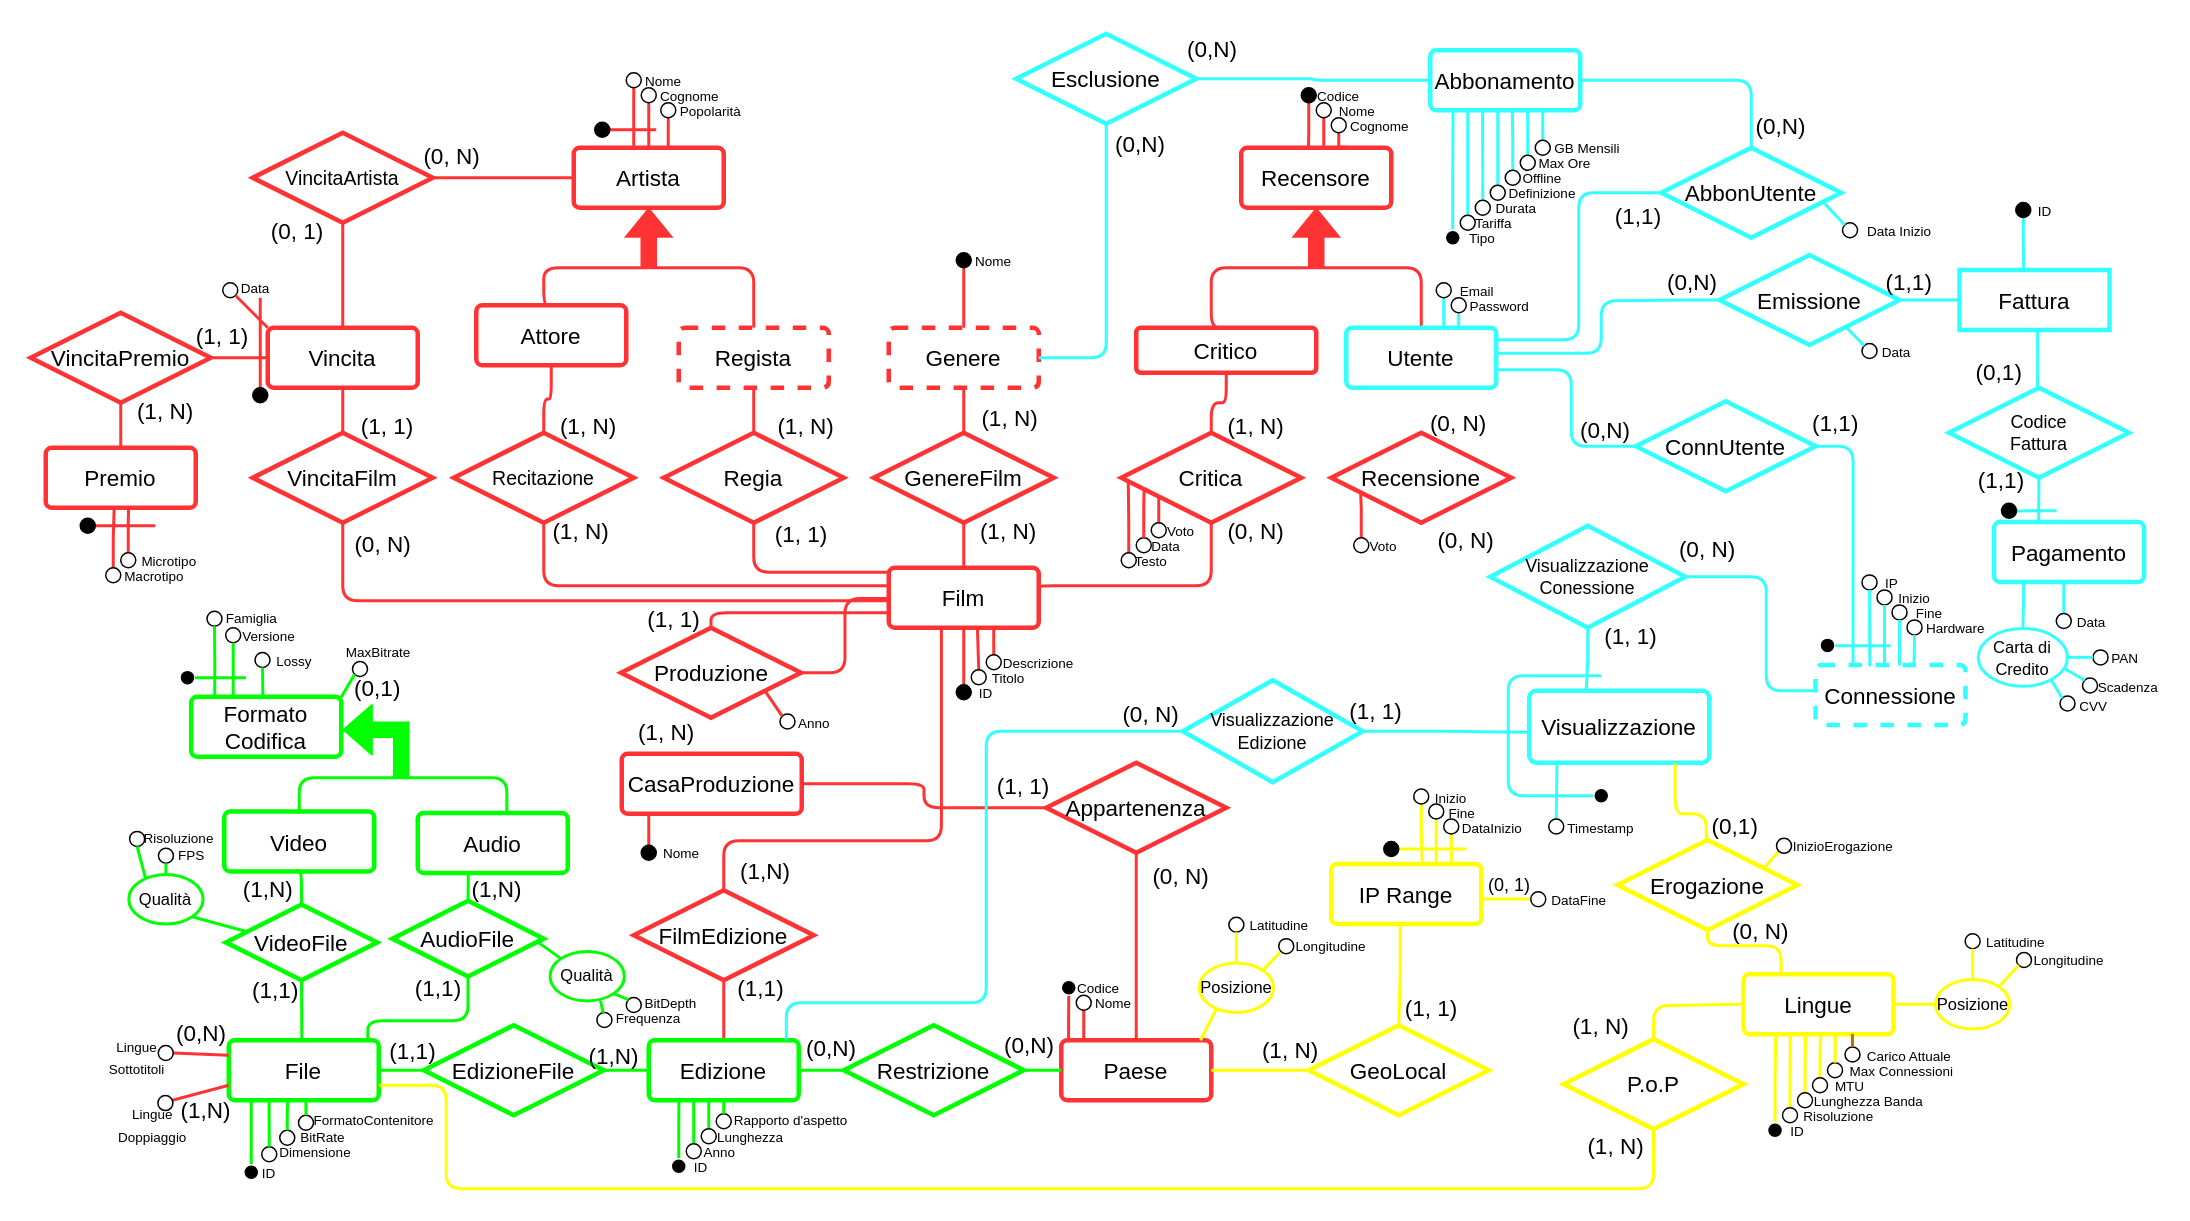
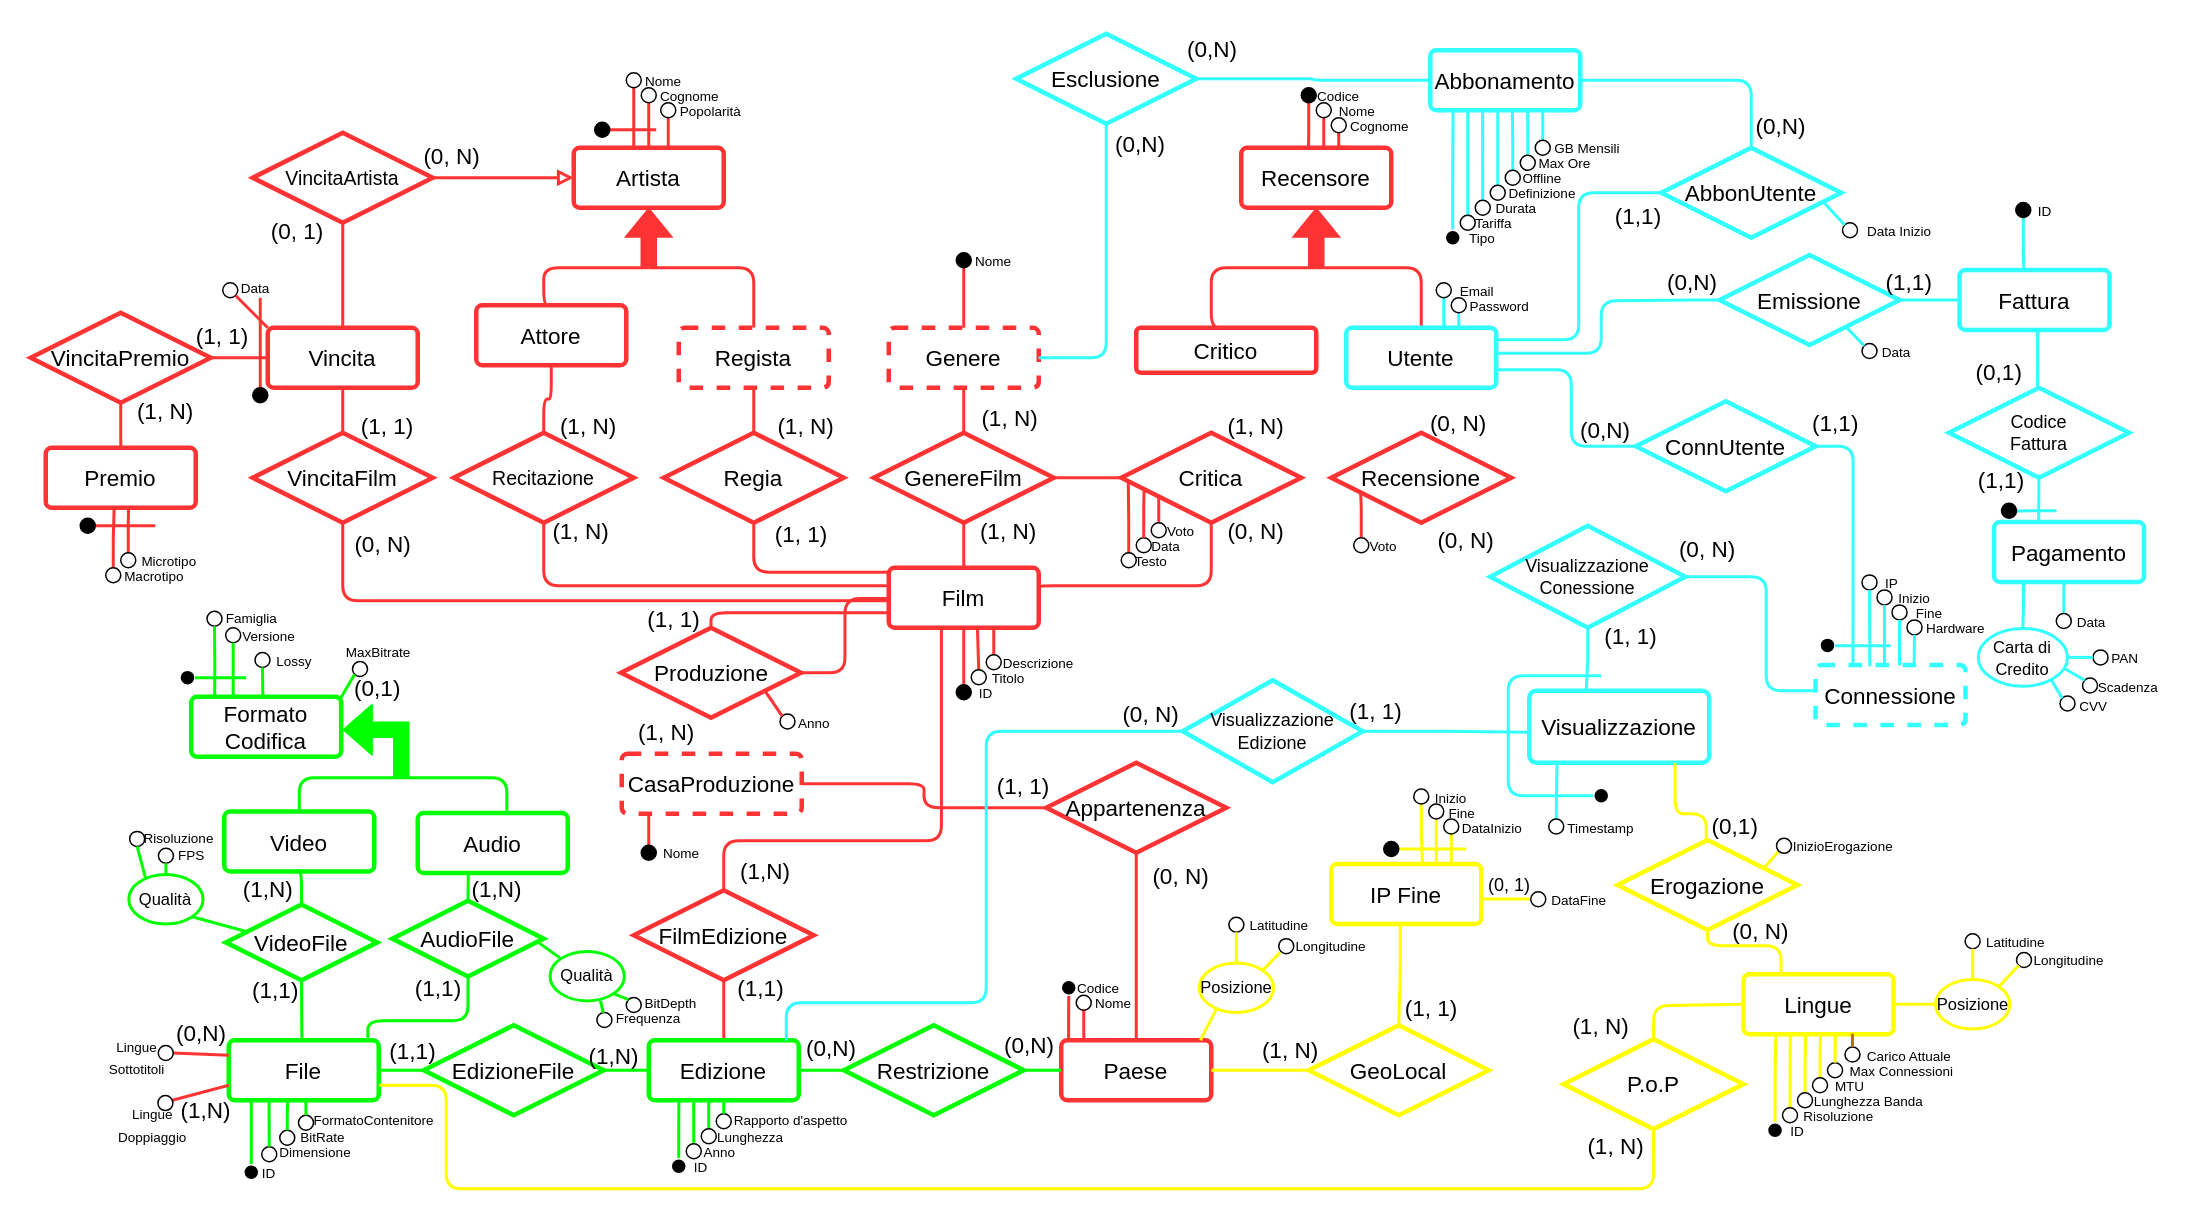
(563, 178) -> (556, 178)
(2035, 300) -> (2035, 300)
(1220, 403) -> (1087, 478)
(712, 784) -> (712, 784)
(1406, 895) -> (1406, 895)
